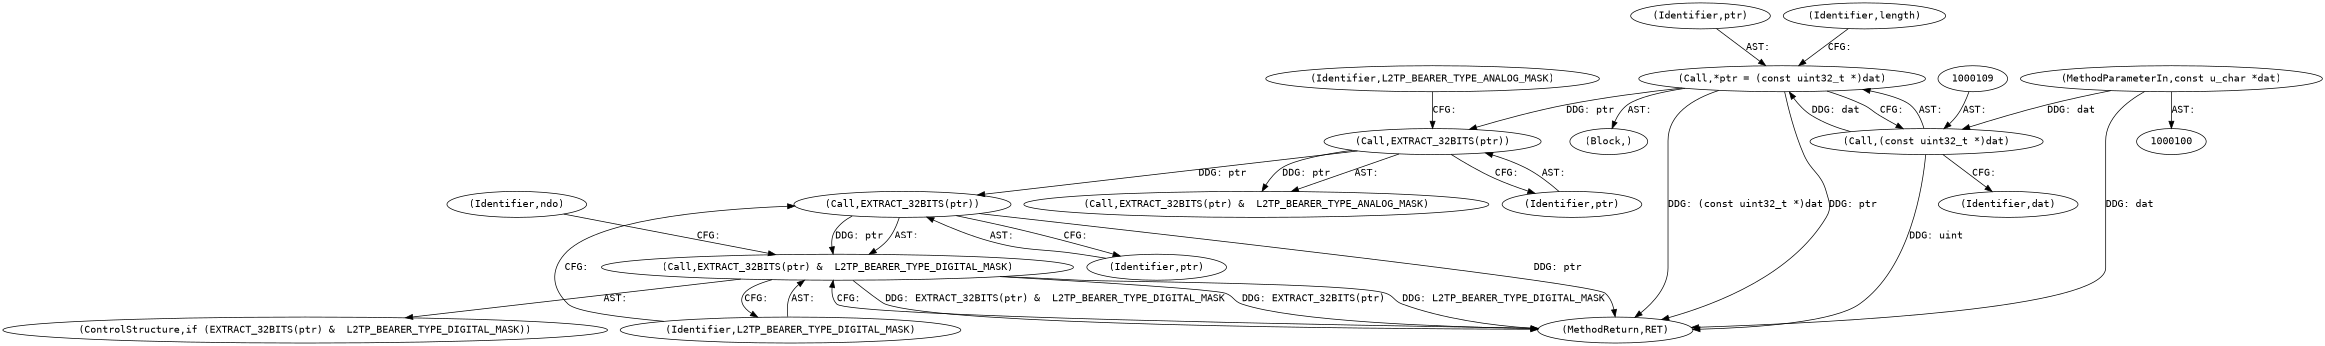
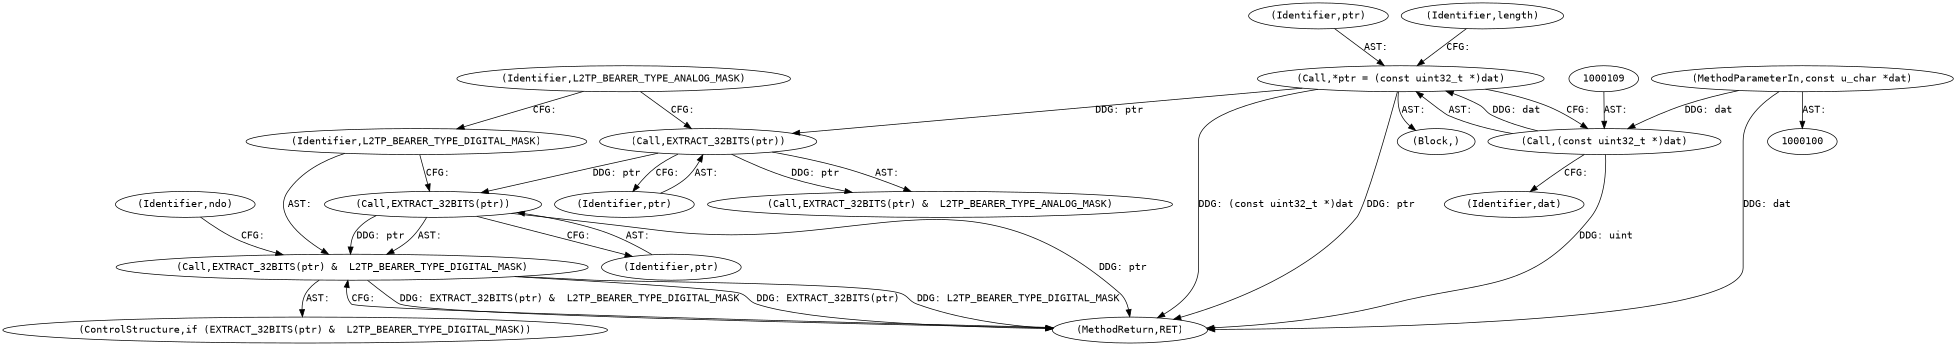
(747, 291) -> (524, 109)
